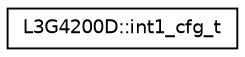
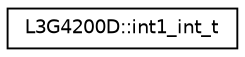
(122, 28) -> (122, 28)
